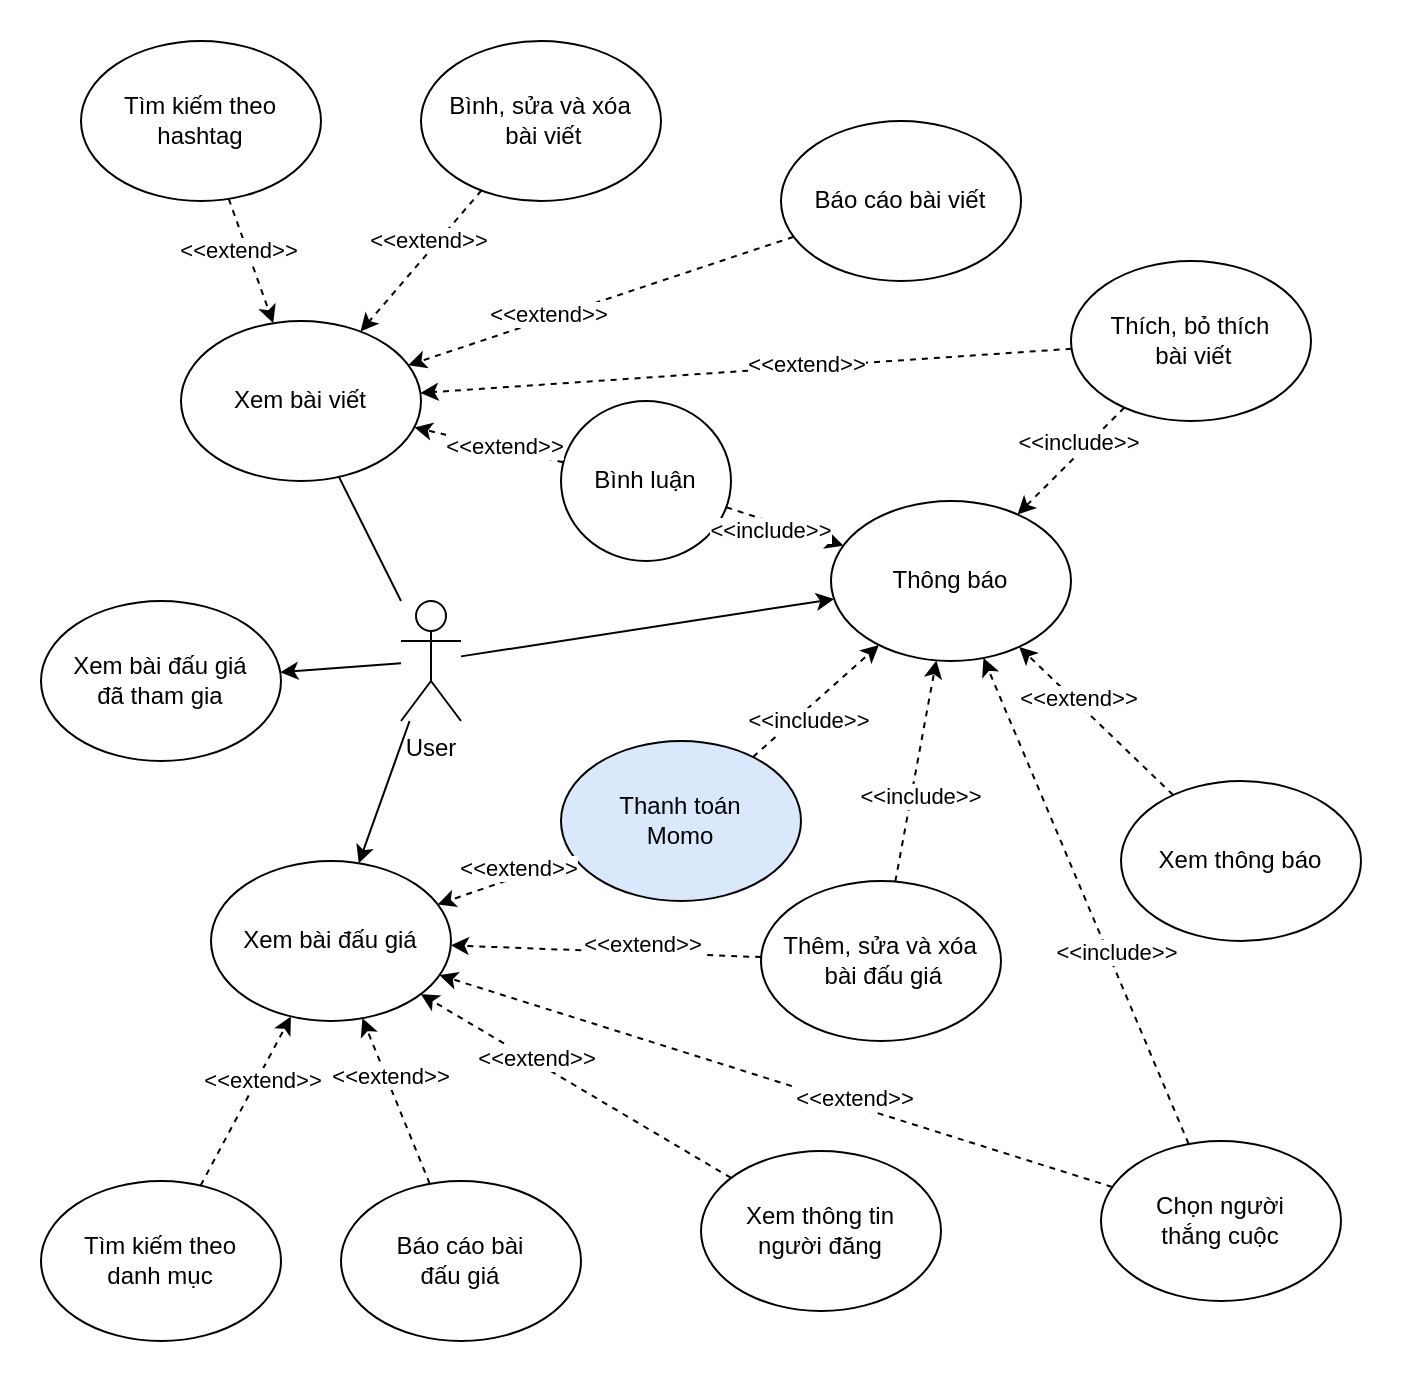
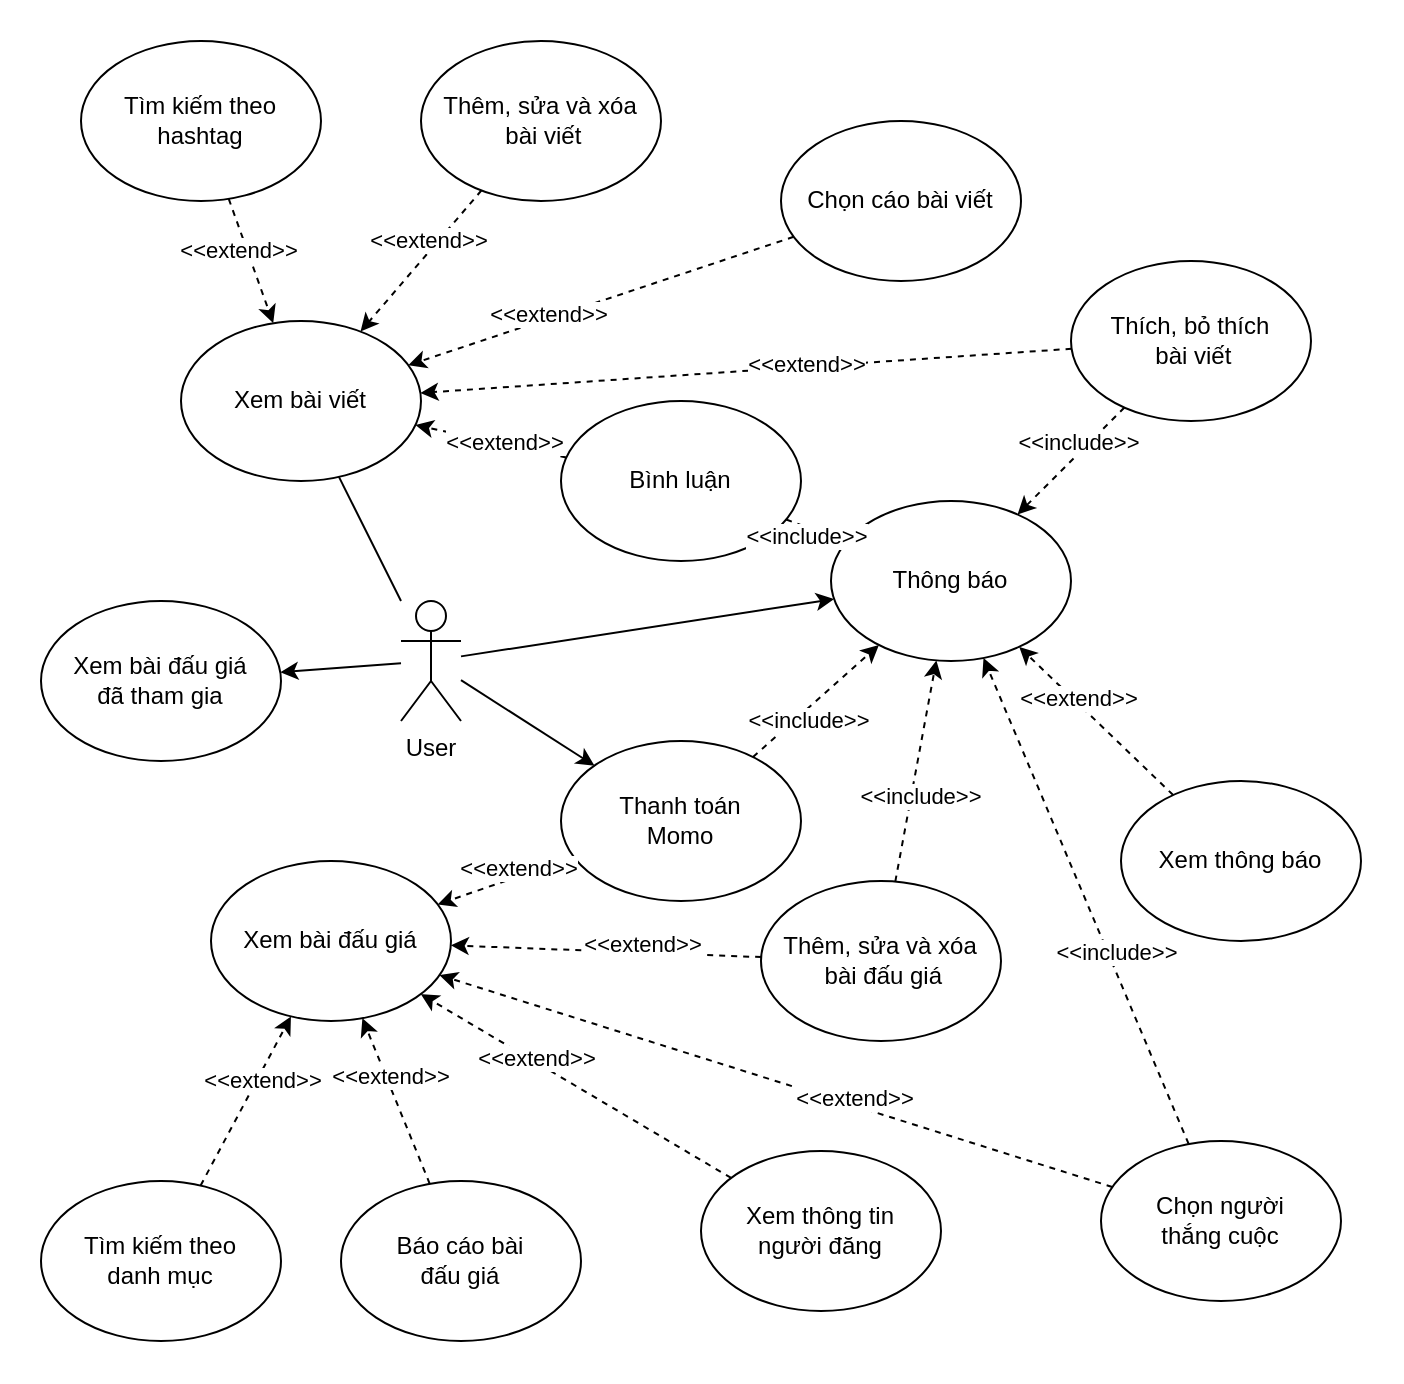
(541, 121) -> (541, 121)
(901, 201) -> (901, 201)
(646, 481) -> (681, 481)
(386, 786) -> (522, 719)
(681, 821) -> (681, 821)
